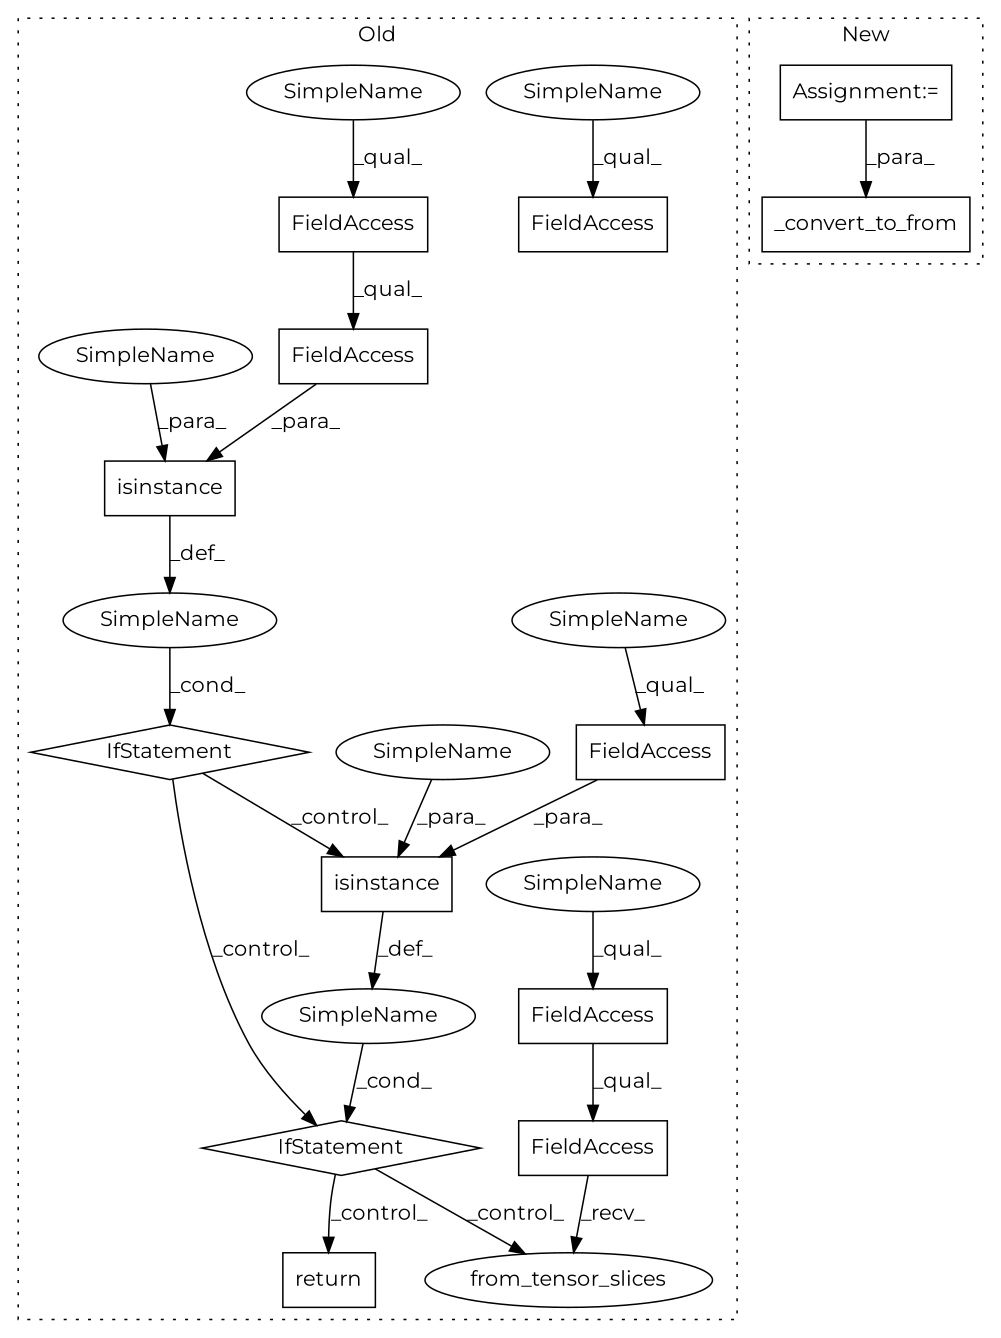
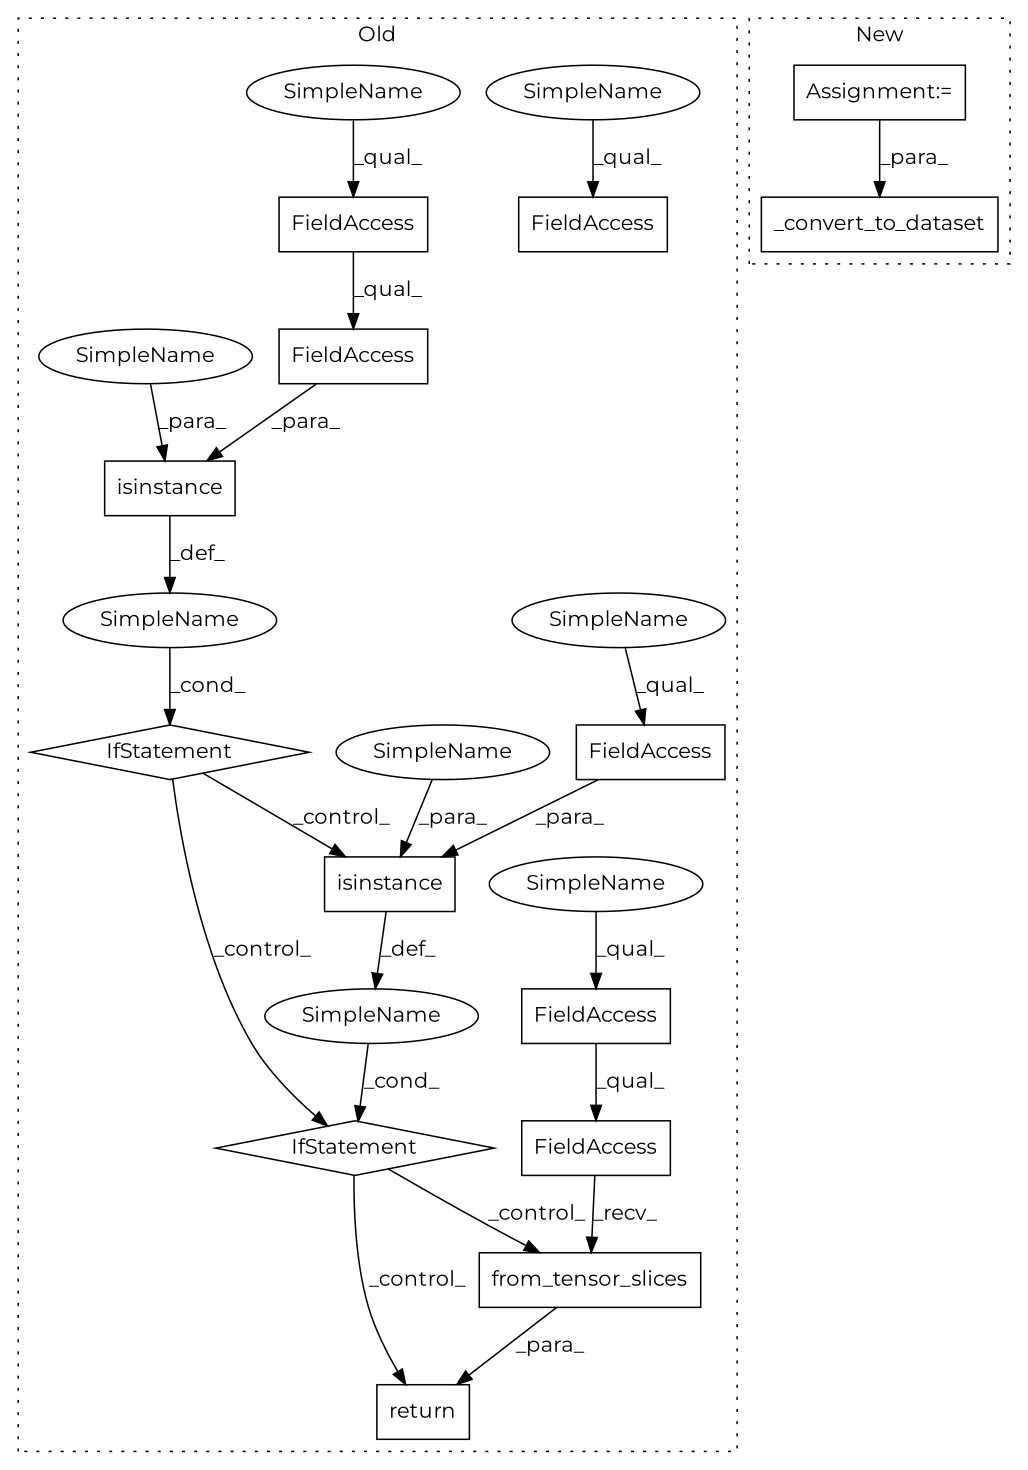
(866, 224) -> (880, 224)
(569, 1280) -> (590, 1280)
none -> (513, 1341)
